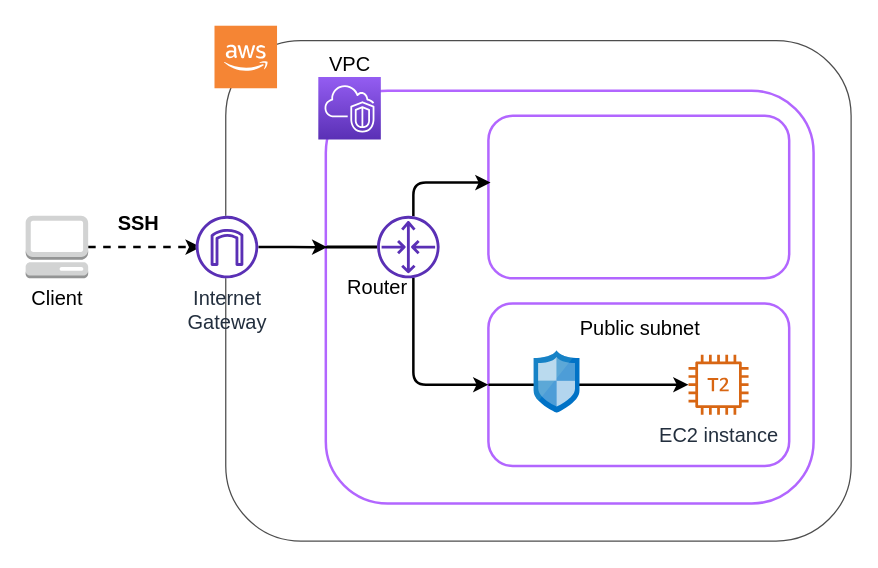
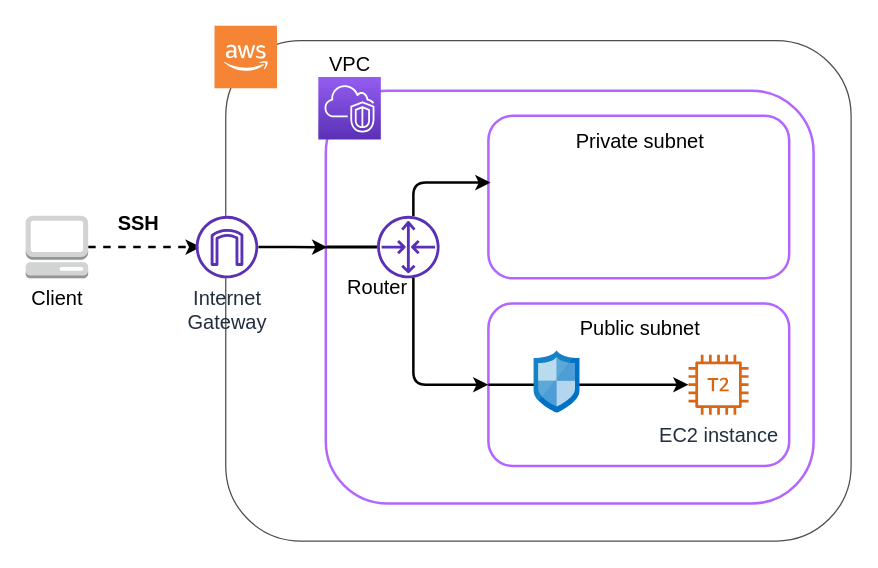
none -> (639, 141)
